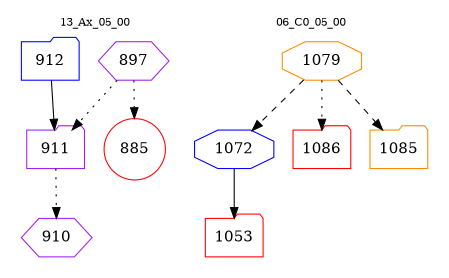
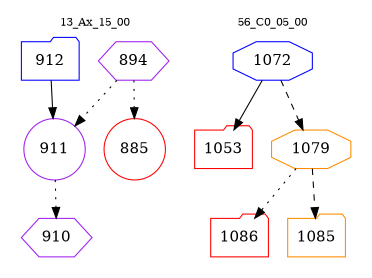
(95, 23) -> (95, 23)
(311, 23) -> (273, 23)
(134, 61) -> (134, 61)
(282, 101) -> (290, 100)
(56, 149) -> (55, 149)
